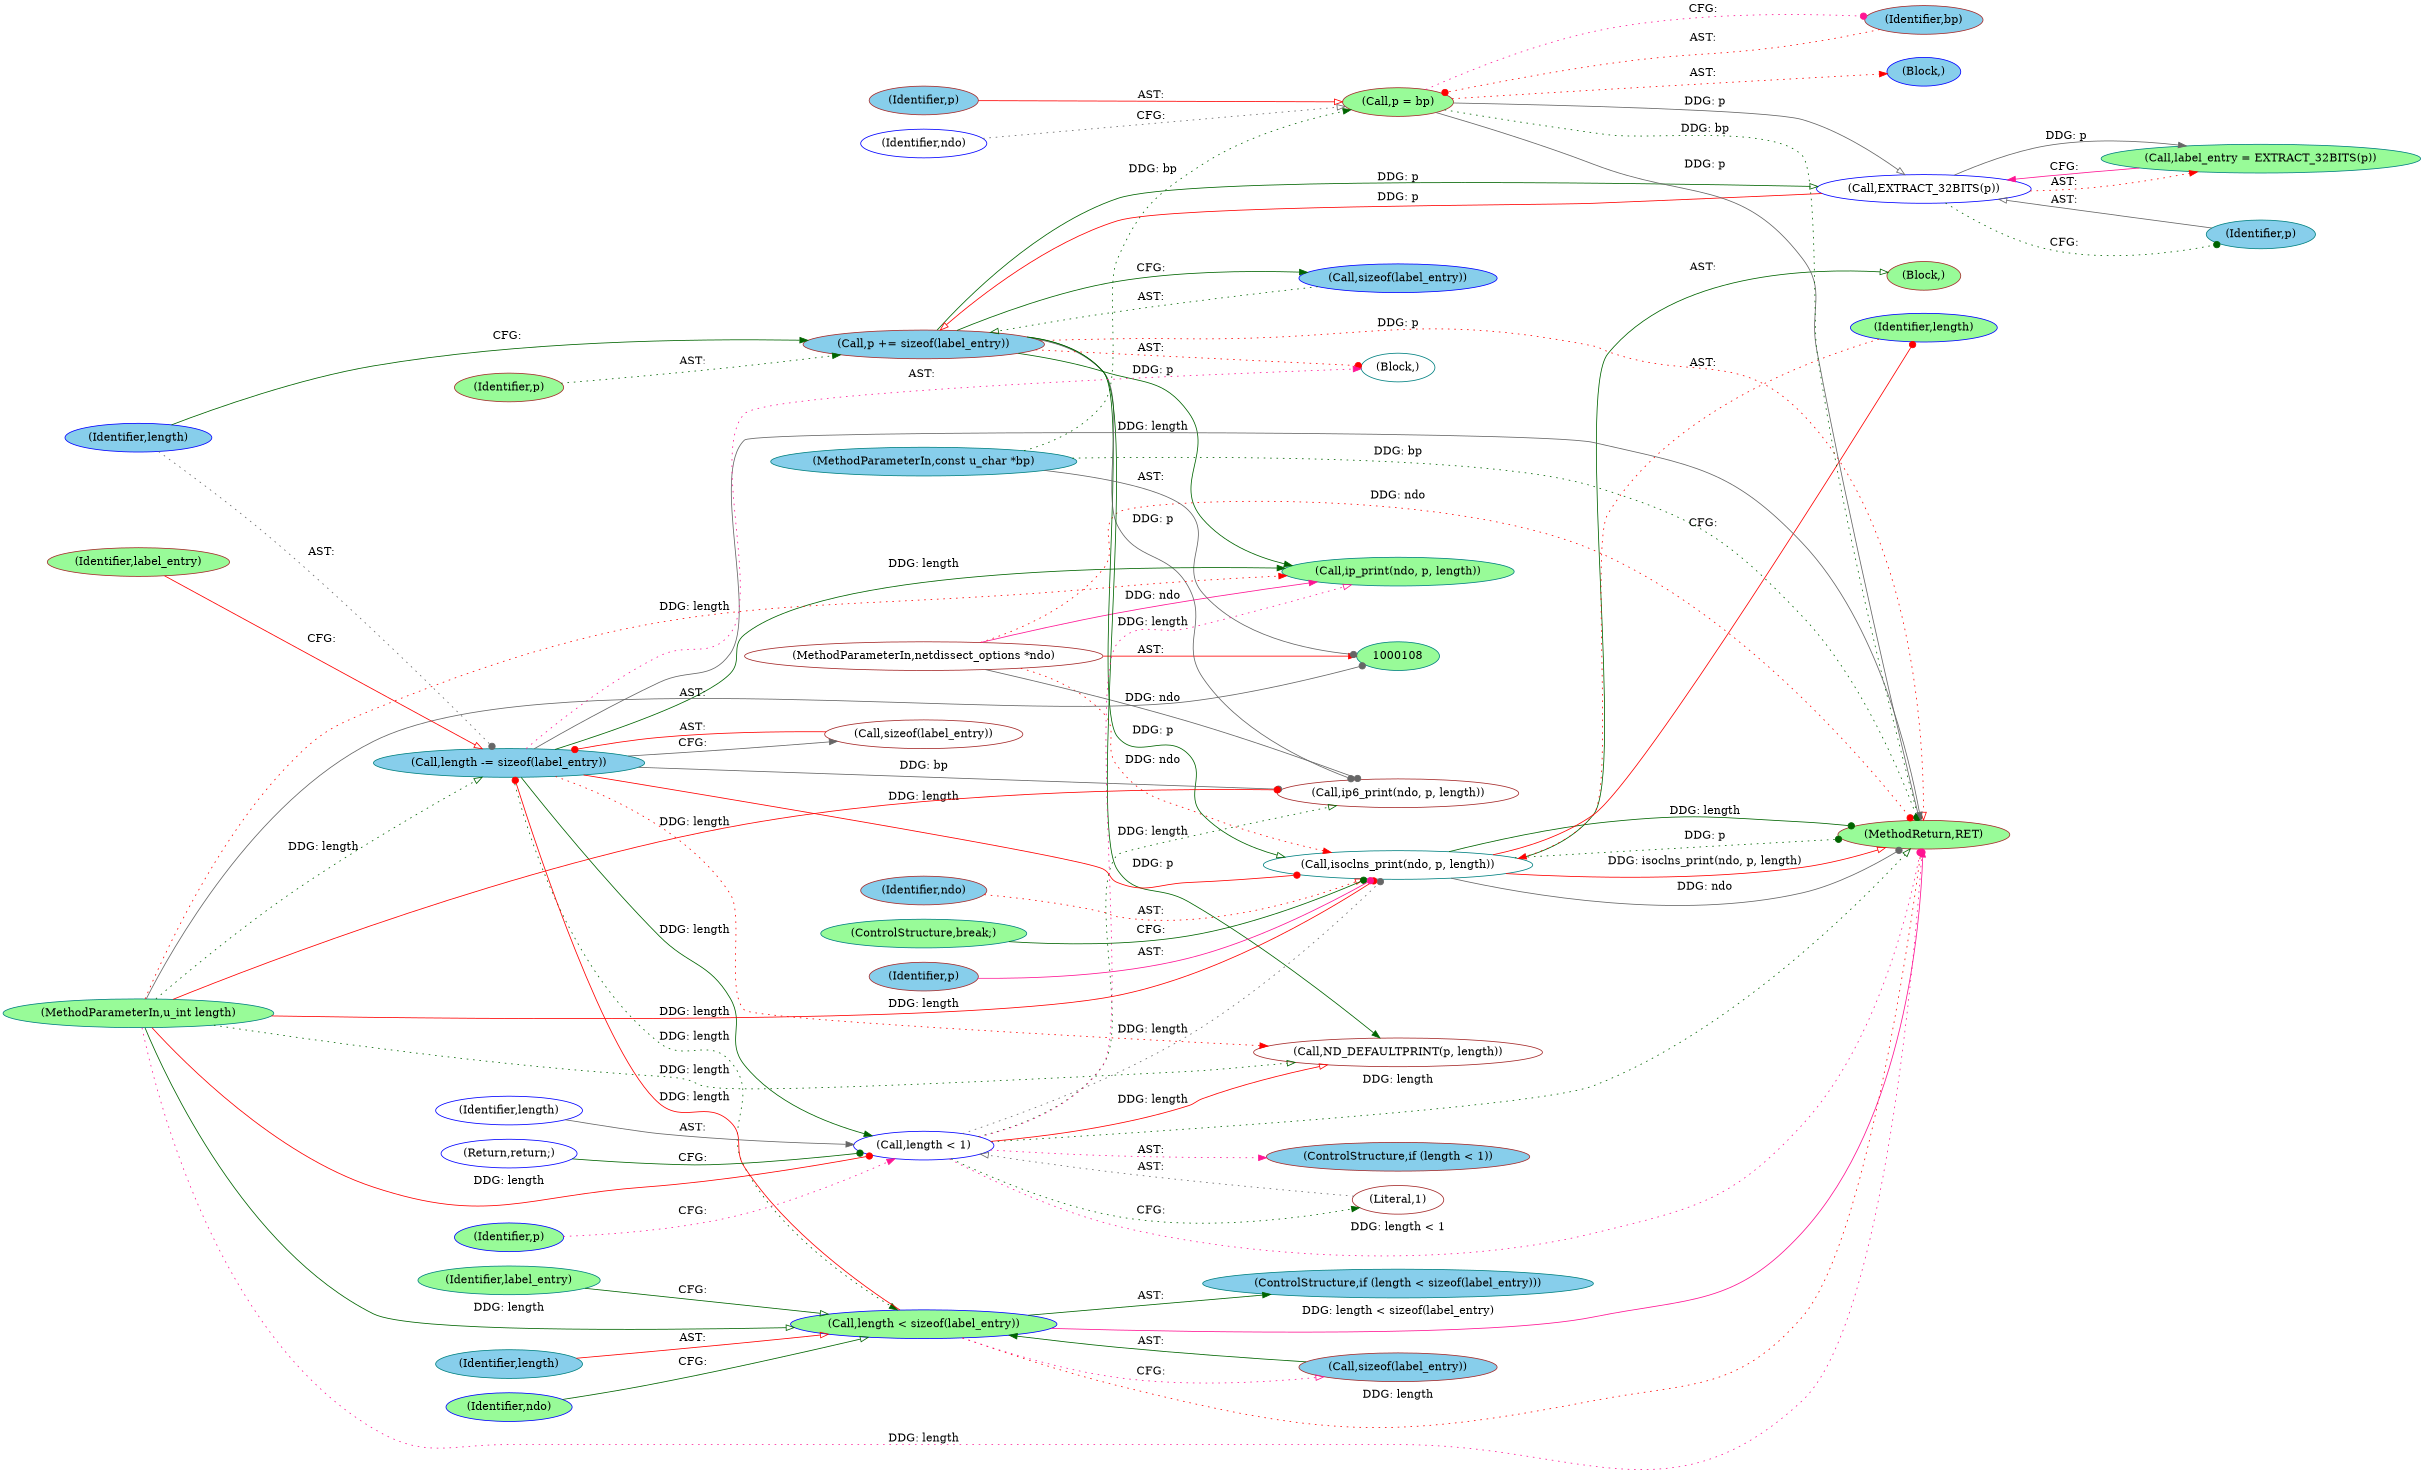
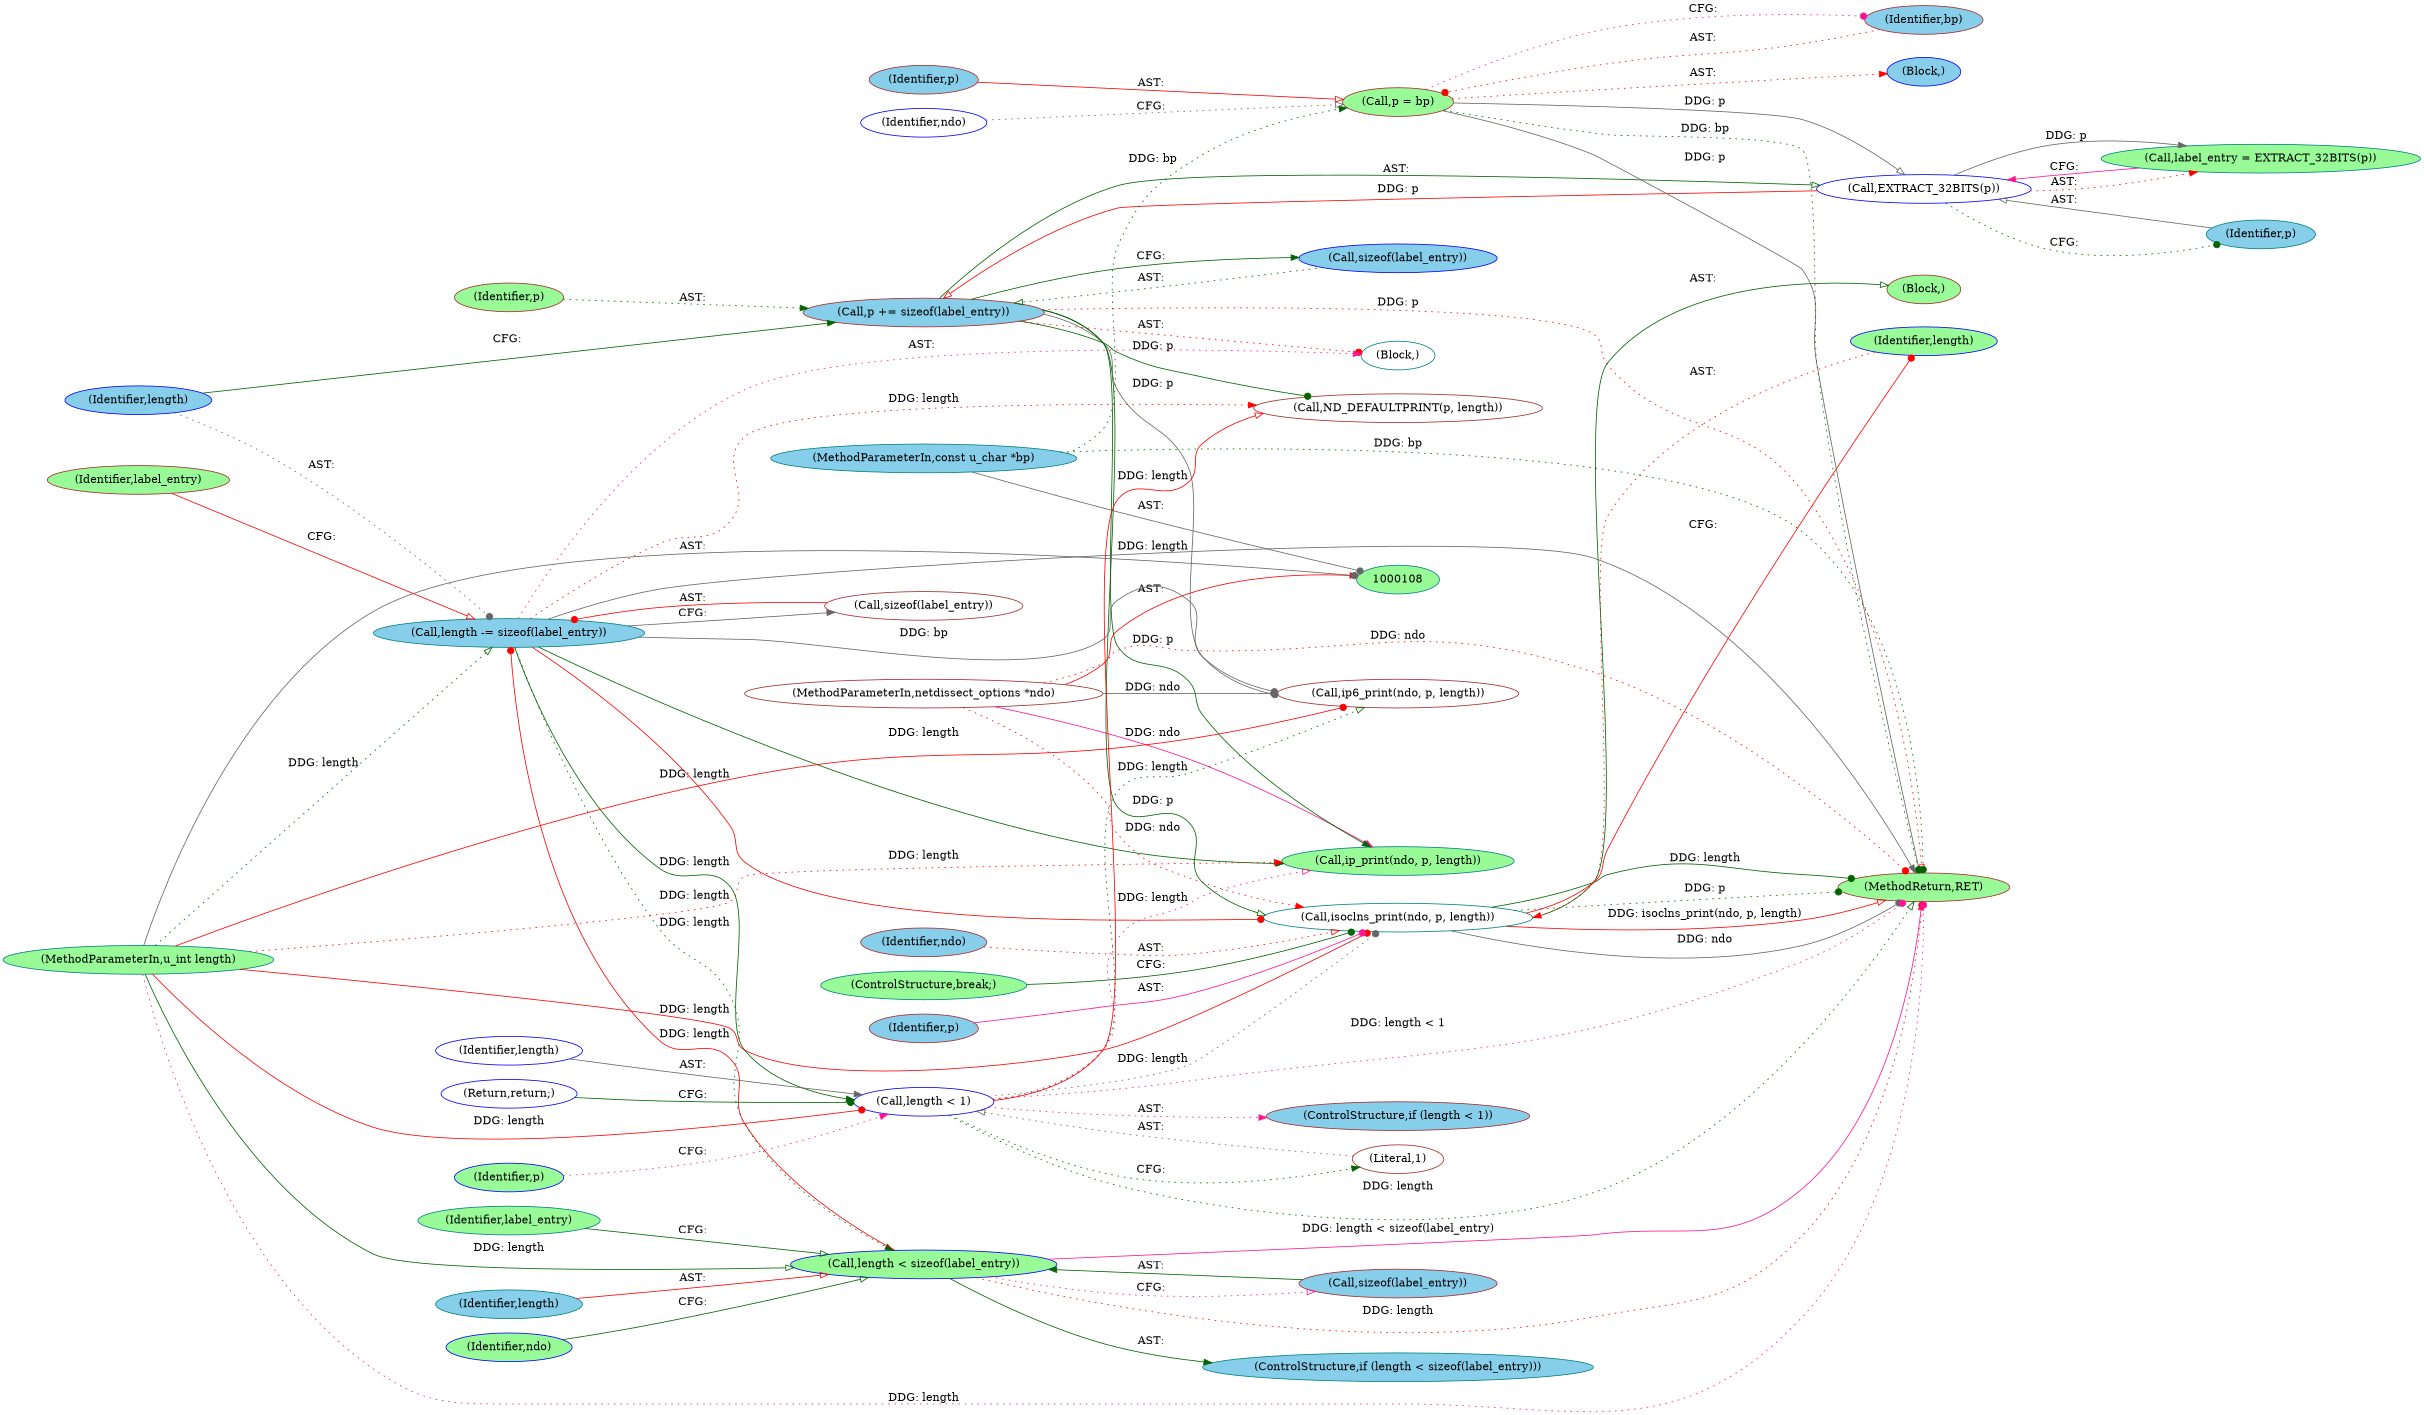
(1398, 177) -> (1398, 169)
(1171, 895) -> (1159, 368)
(748, 1089) -> none
